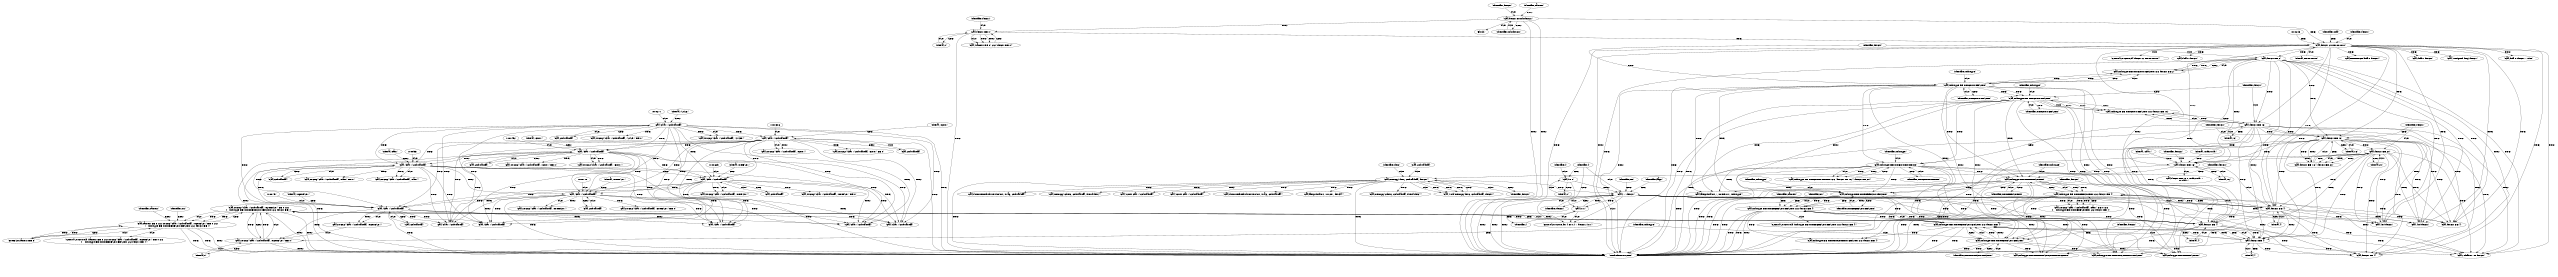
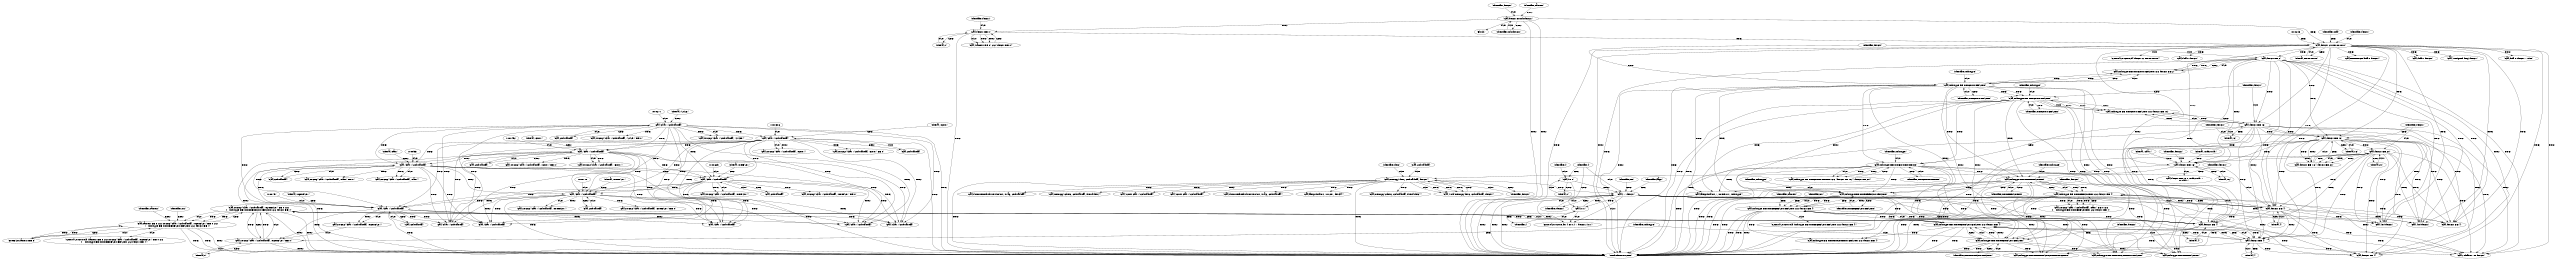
none -> (2318, 51)
